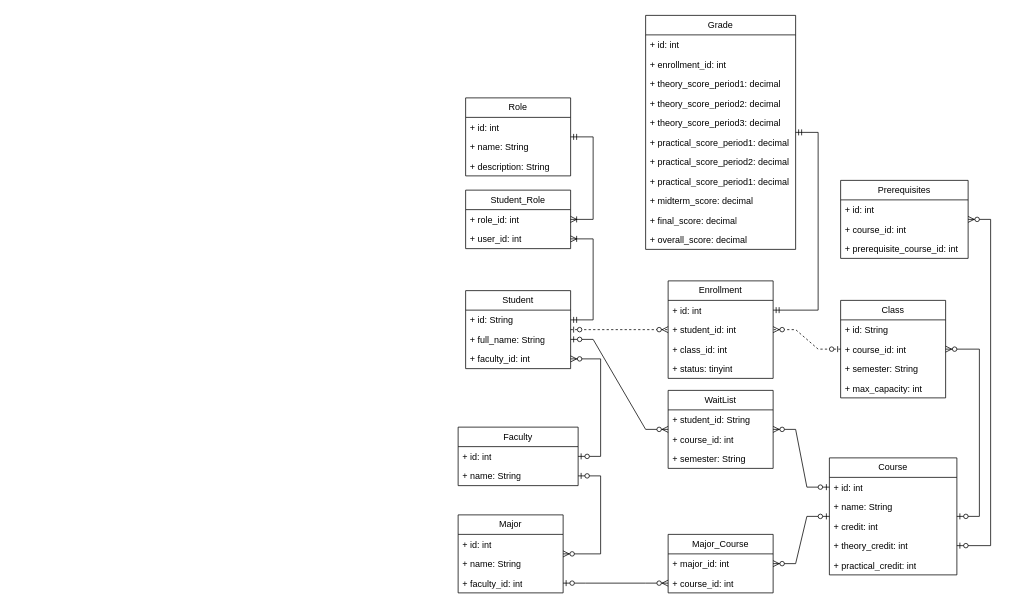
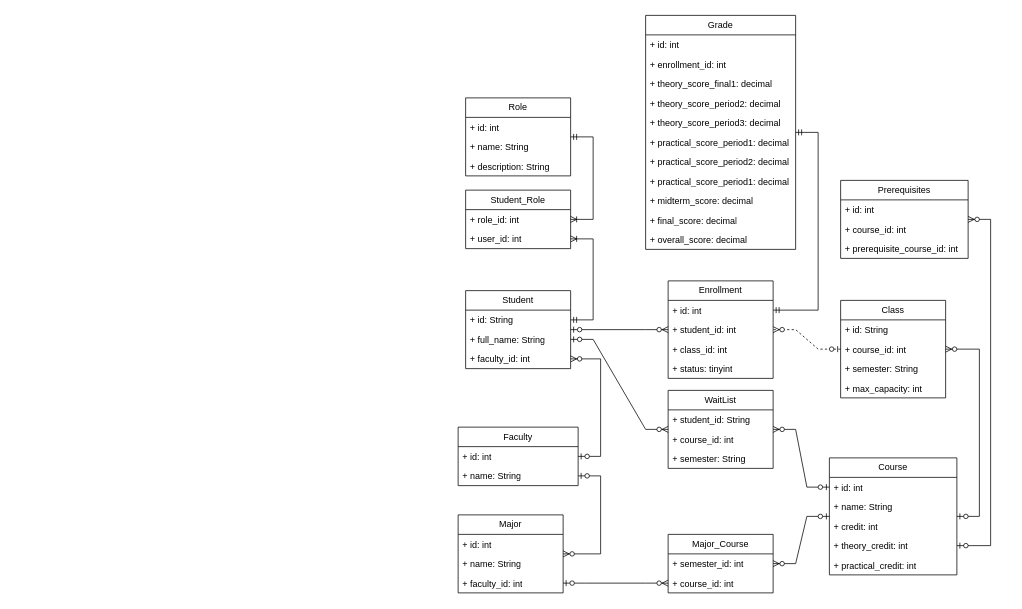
(721, 85) -> (717, 85)
(619, 330) -> (619, 330)
(704, 565) -> (712, 565)
